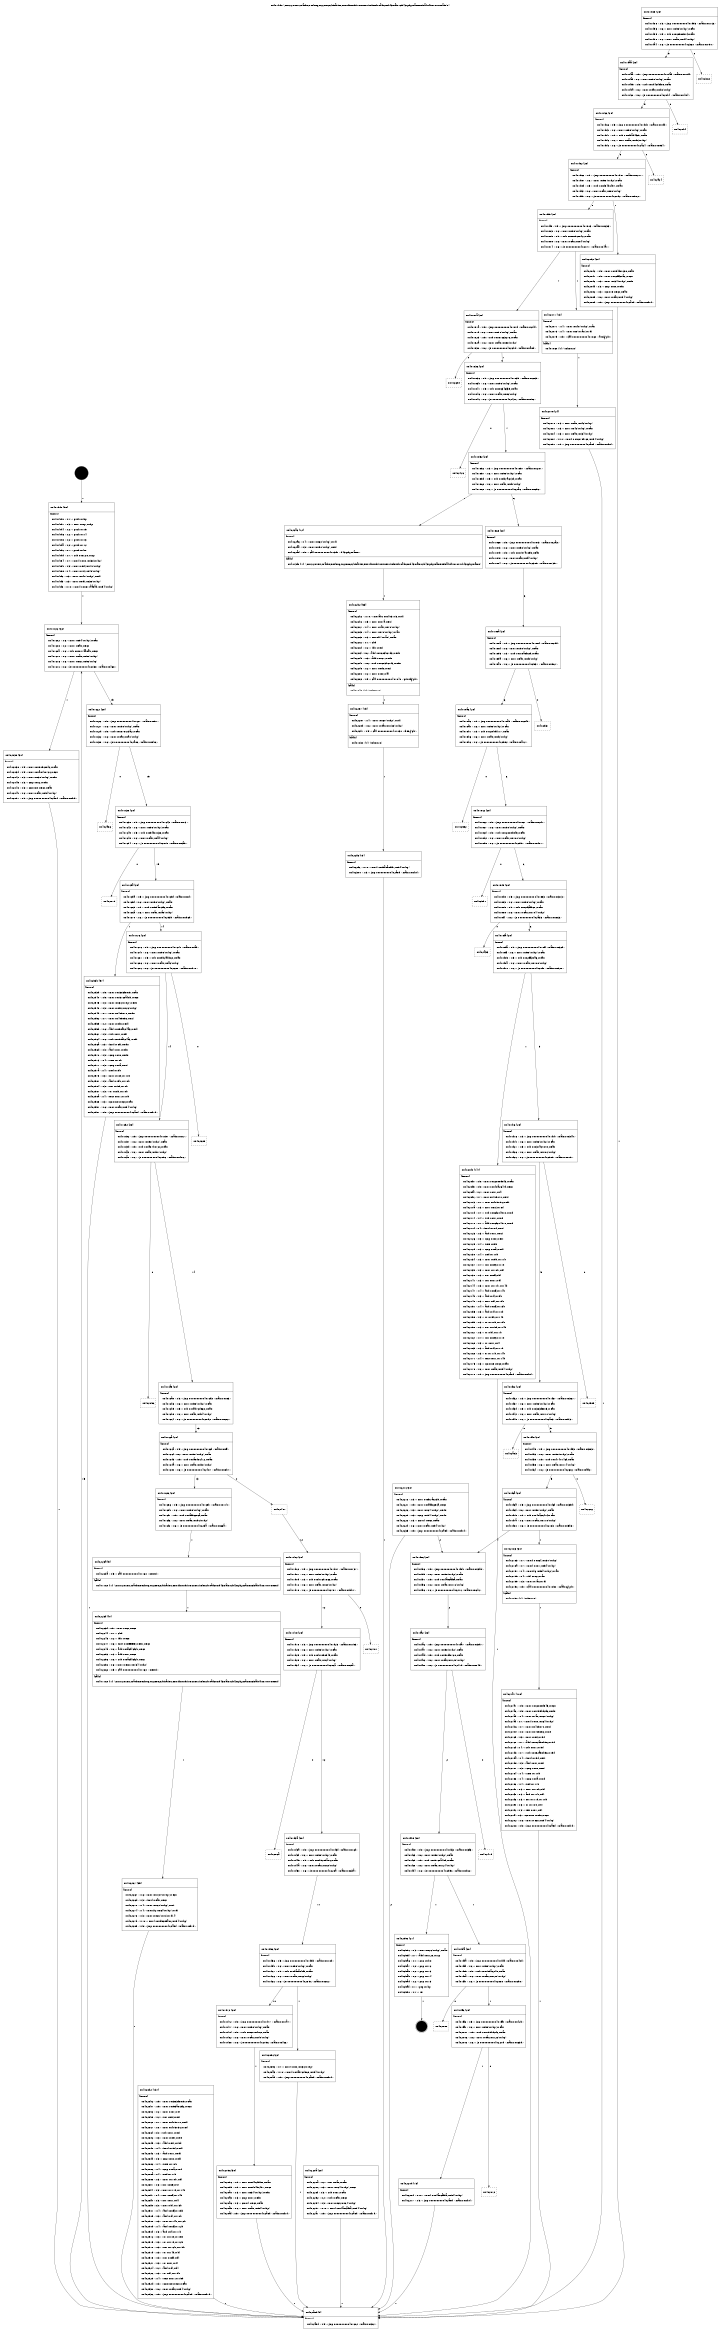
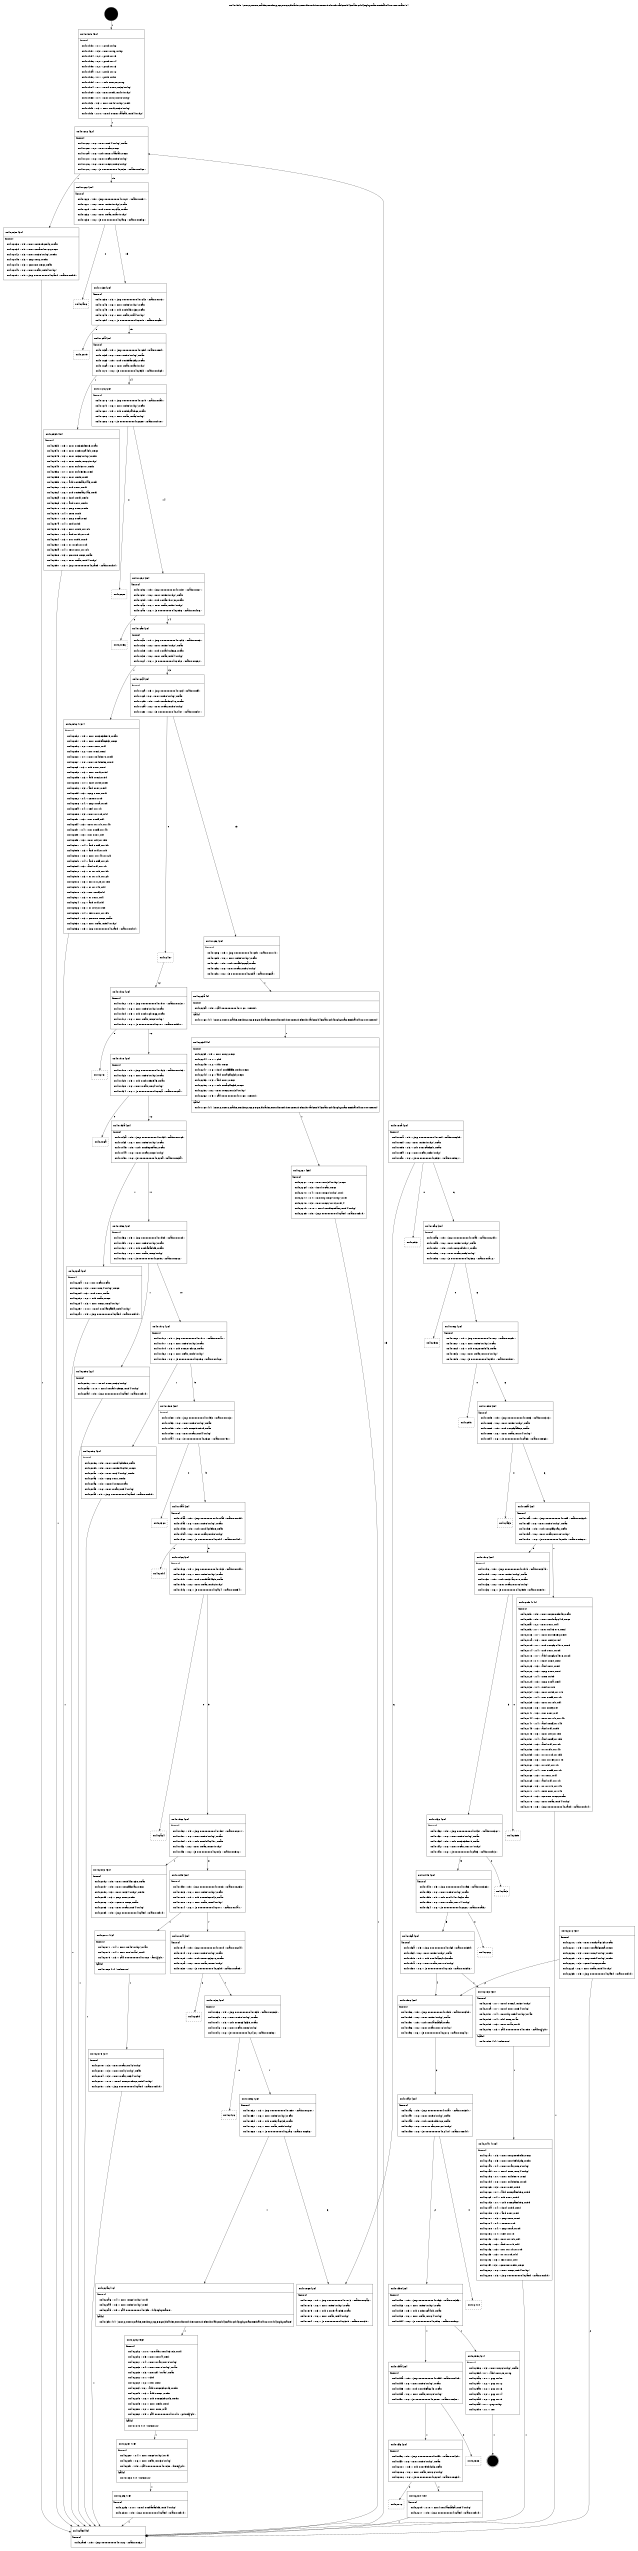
(523, 597) -> (393, 1725)
none -> (121, 691)
none -> (112, 1212)
none -> (192, 1382)
(618, 1419) -> none
